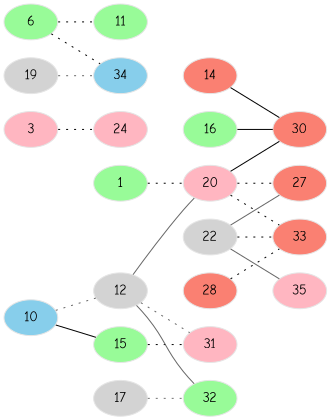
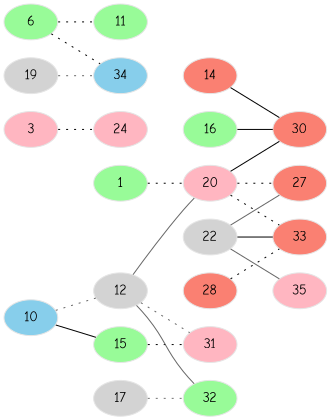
(255, 237) -> (255, 237)
